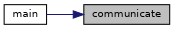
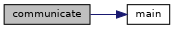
(60, 14) -> (103, 14)
